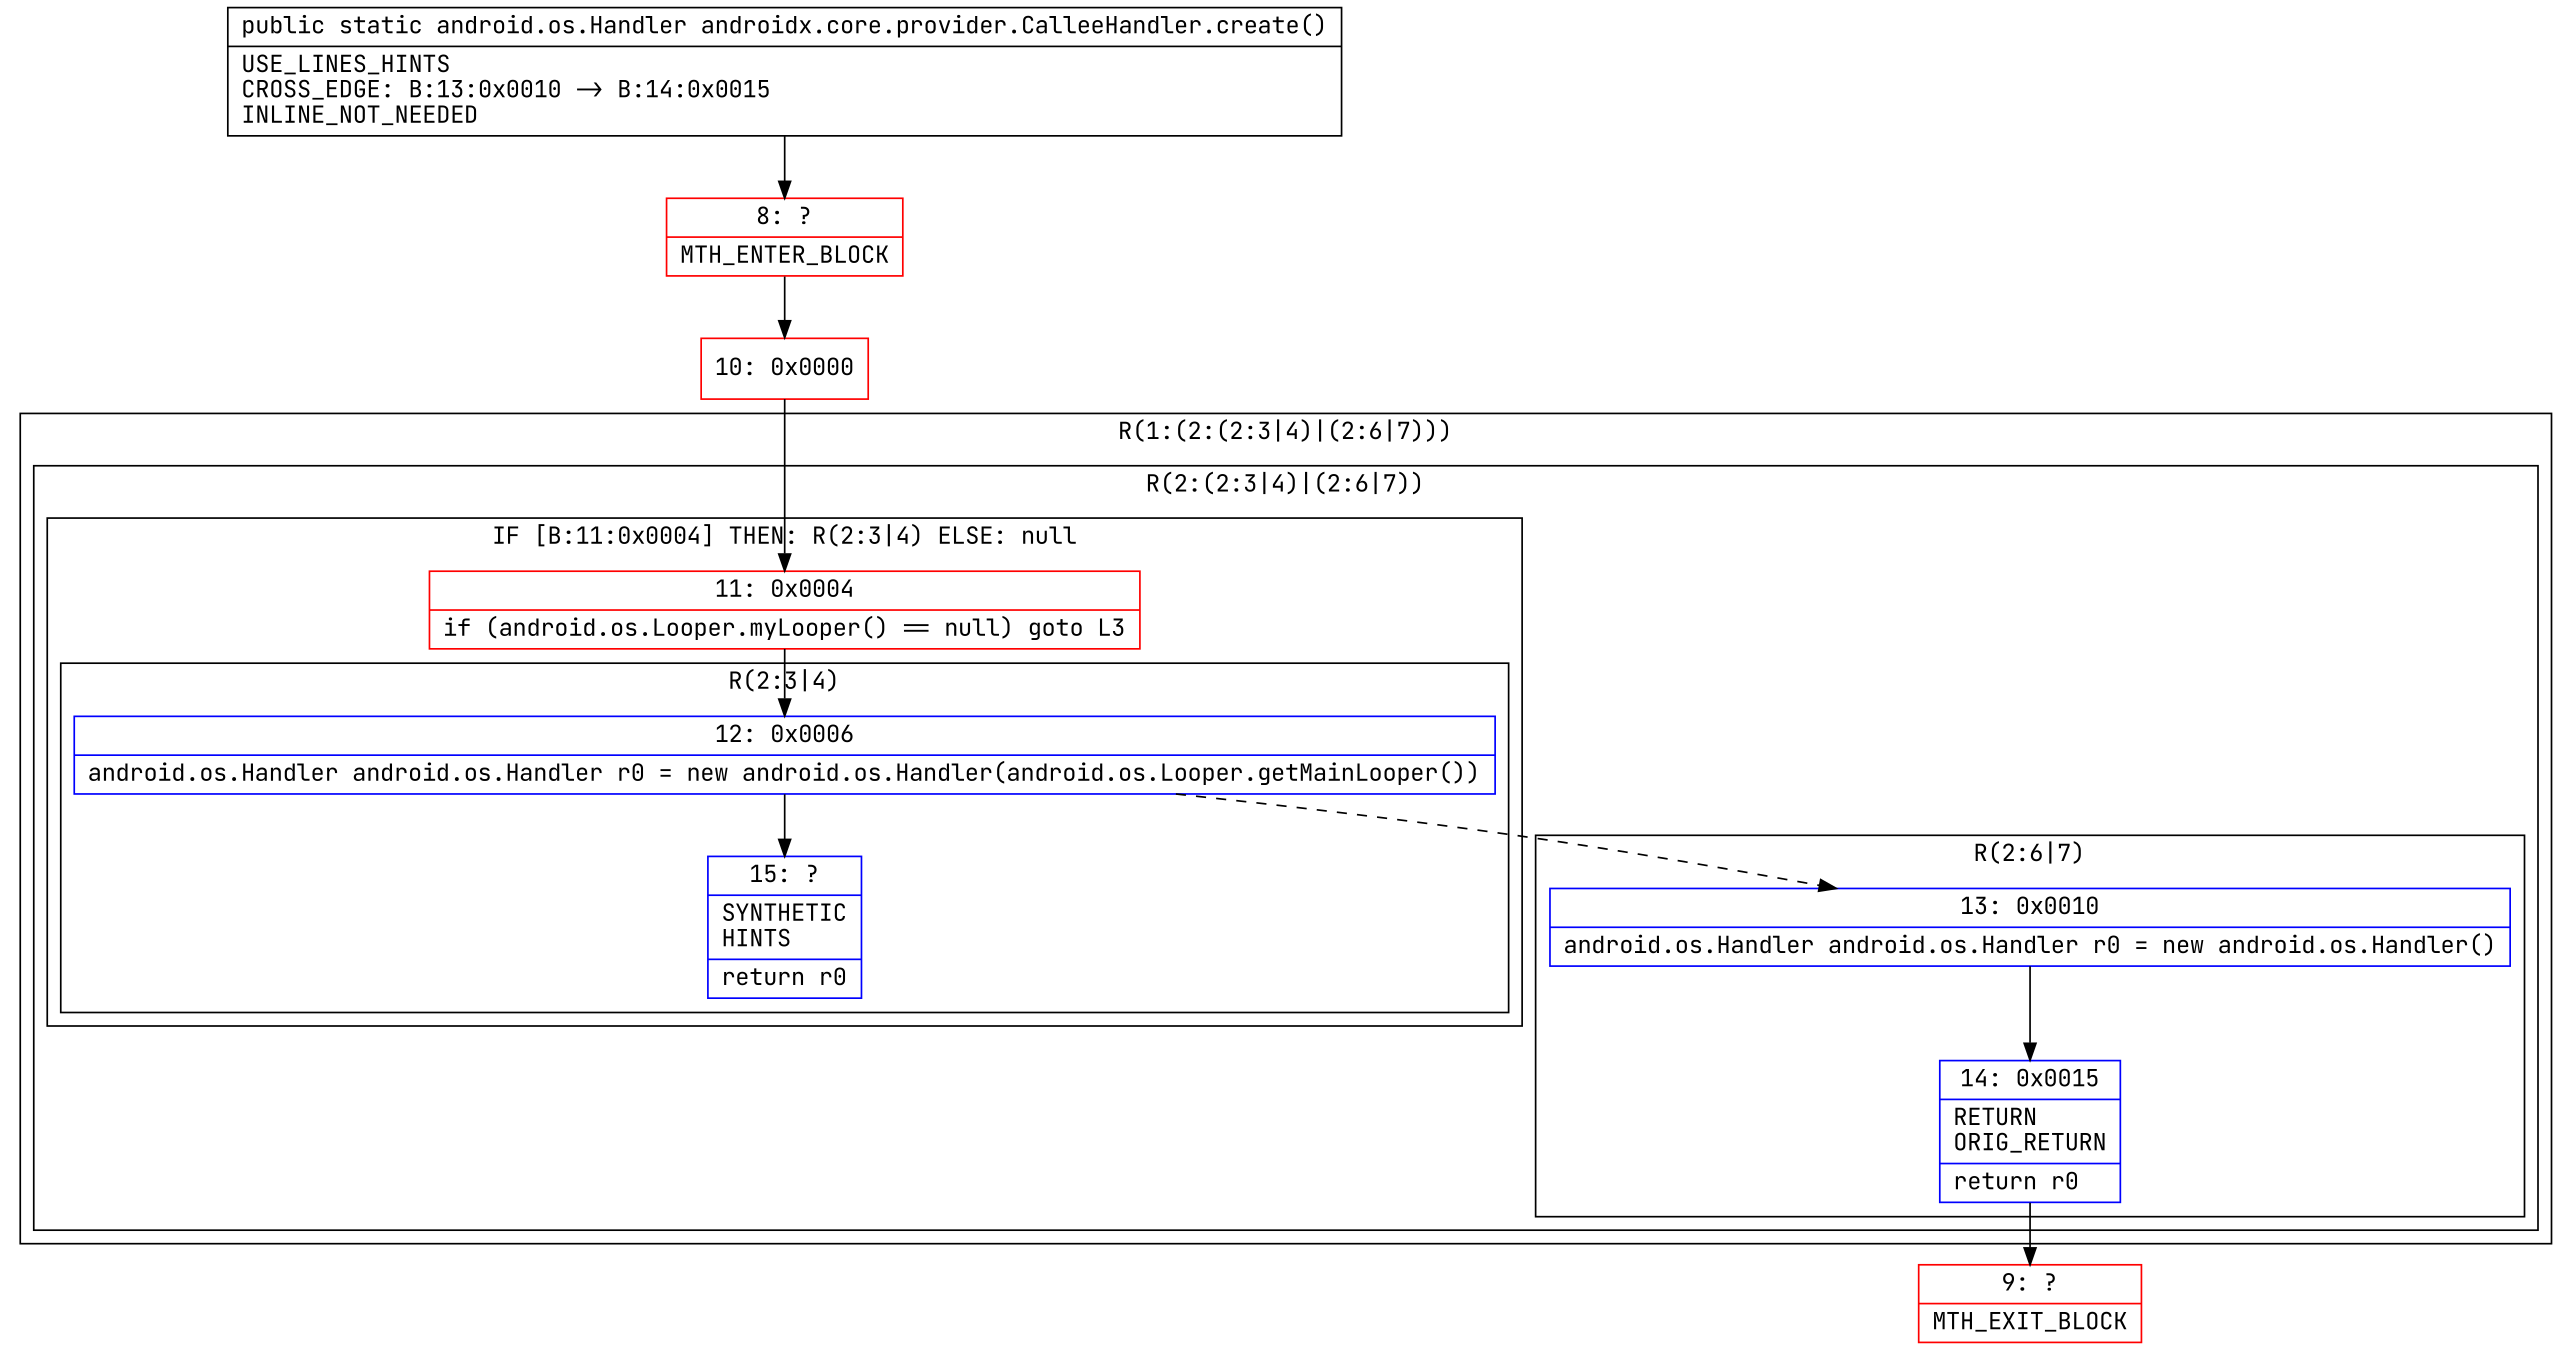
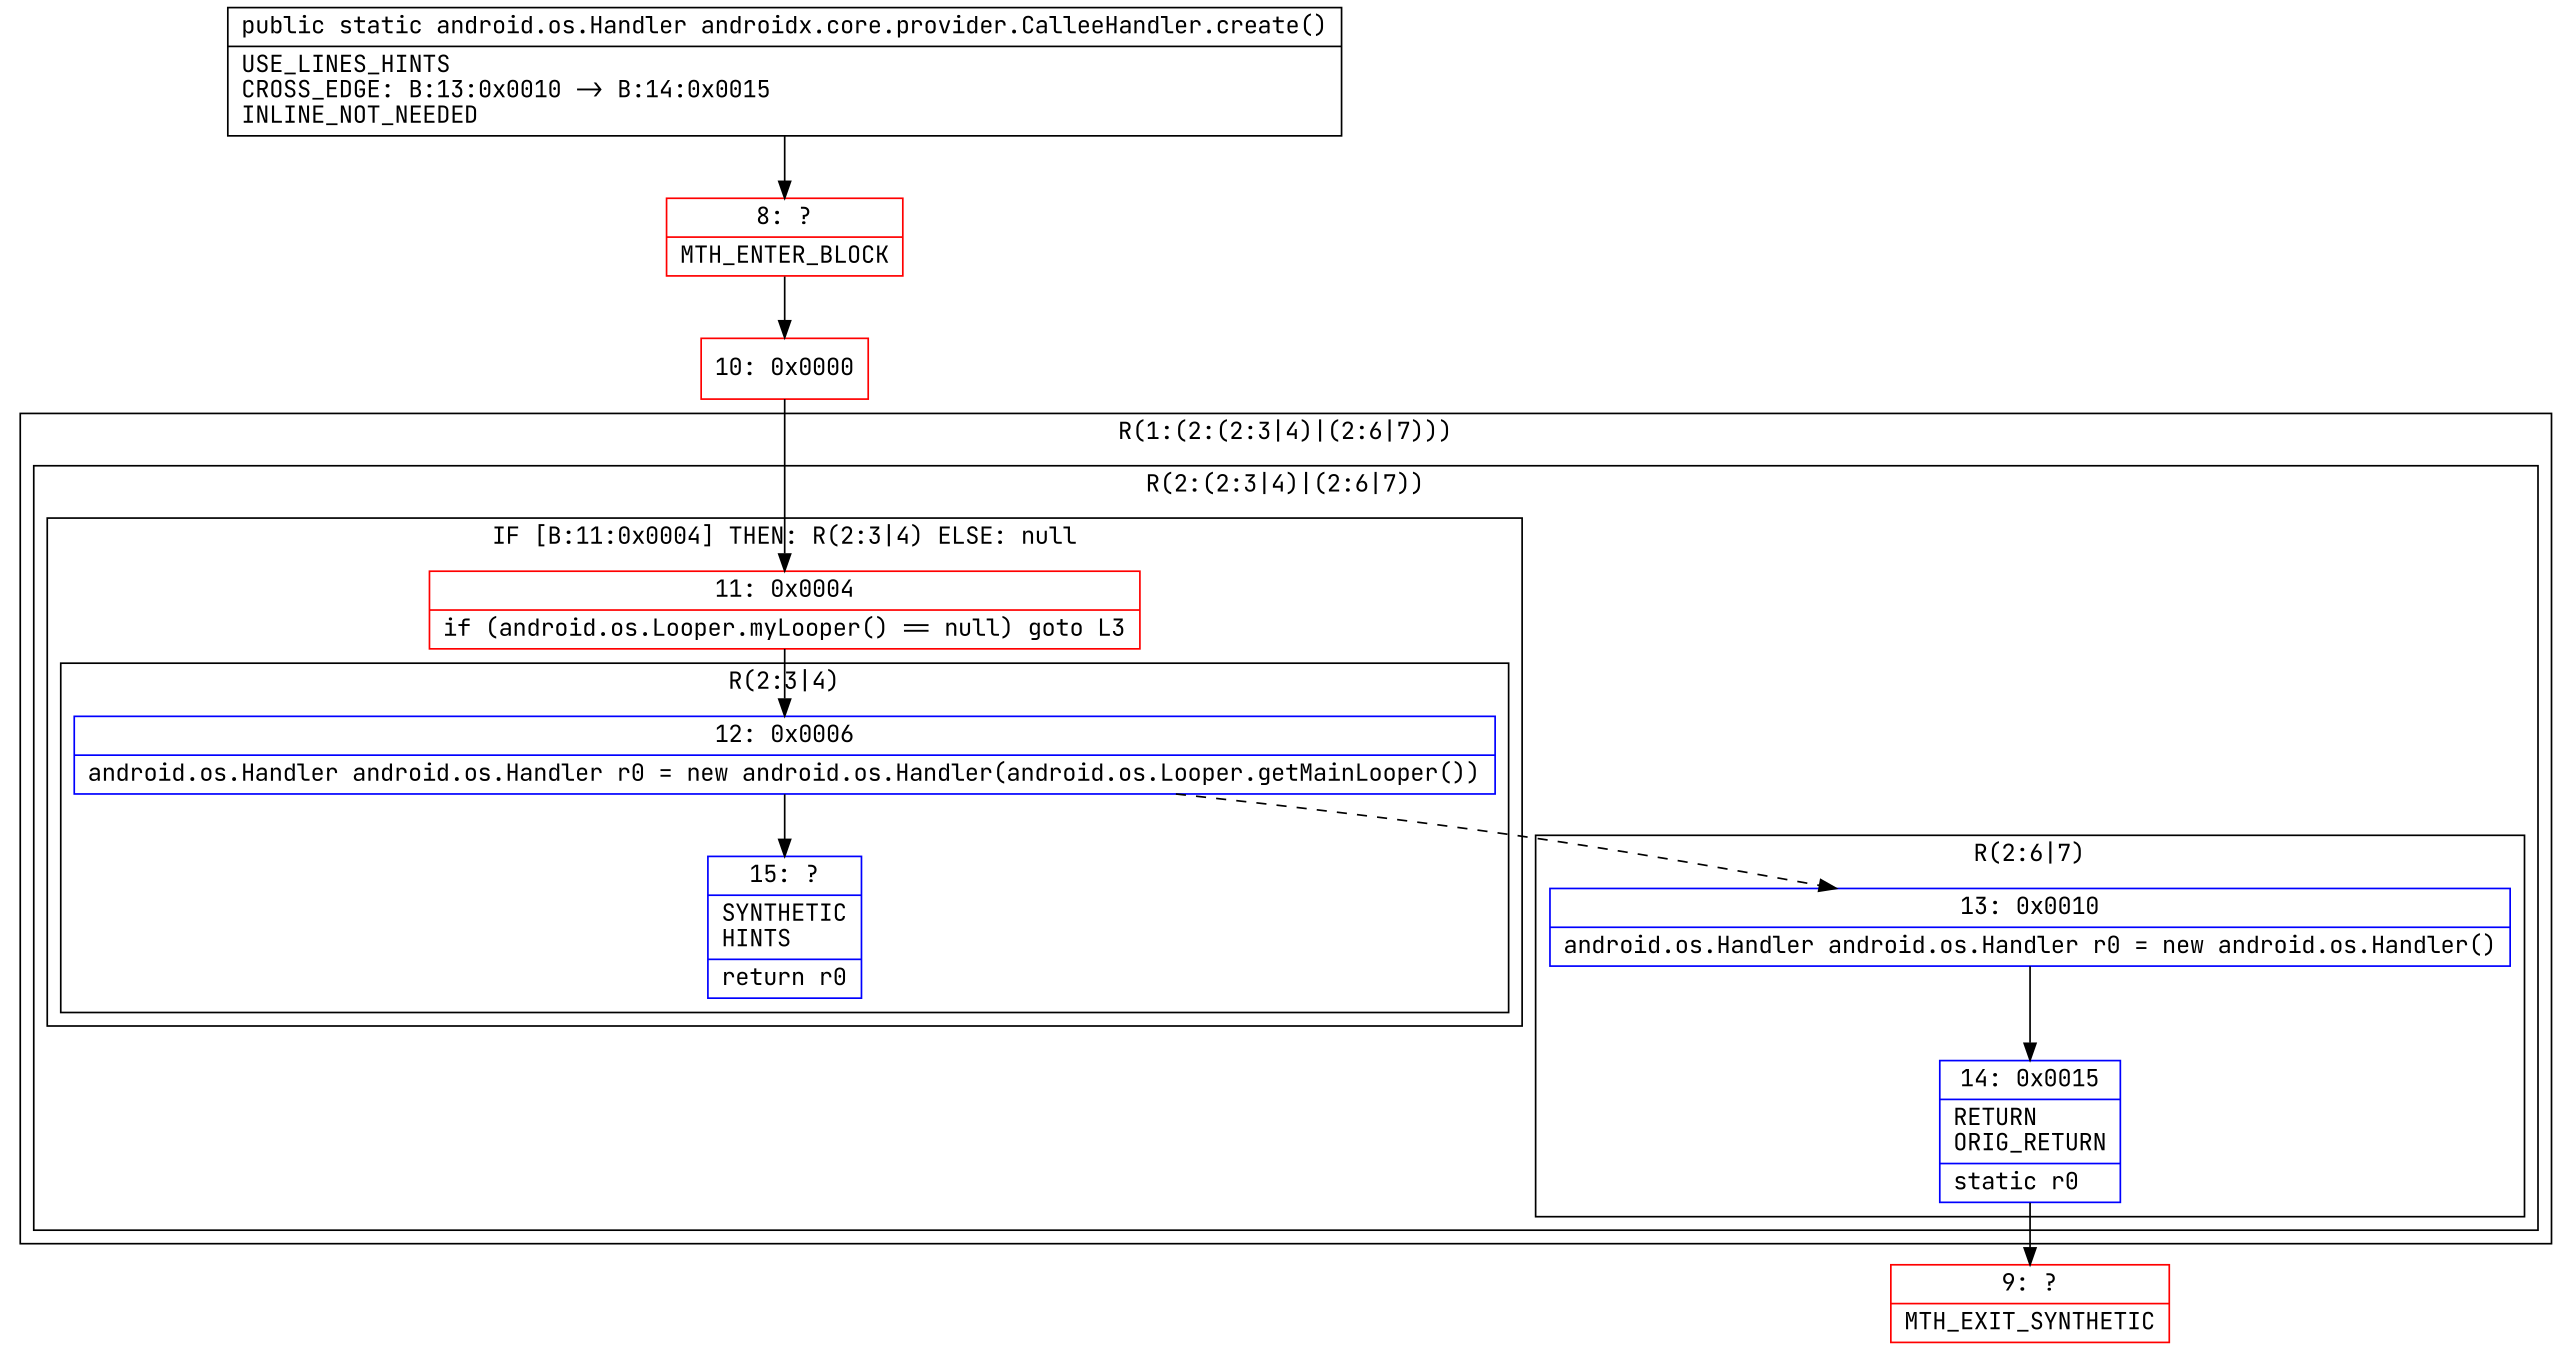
(2017, 1182) -> (2017, 1182)
(2030, 1322) -> (2030, 1322)
